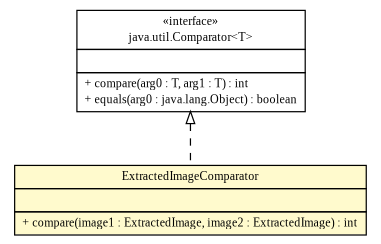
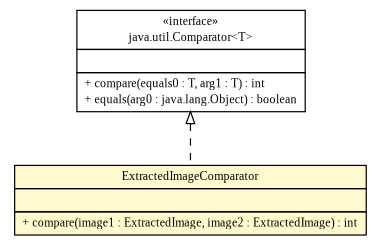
(167, 84) -> (175, 84)
